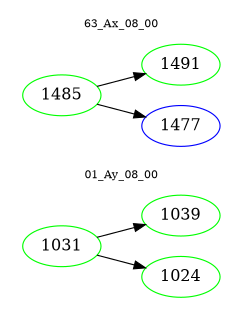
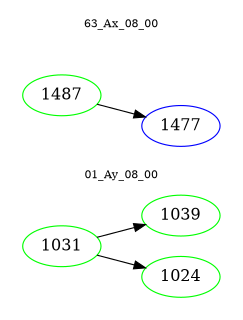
(181, 65) -> none
(62, 95) -> (62, 95)
